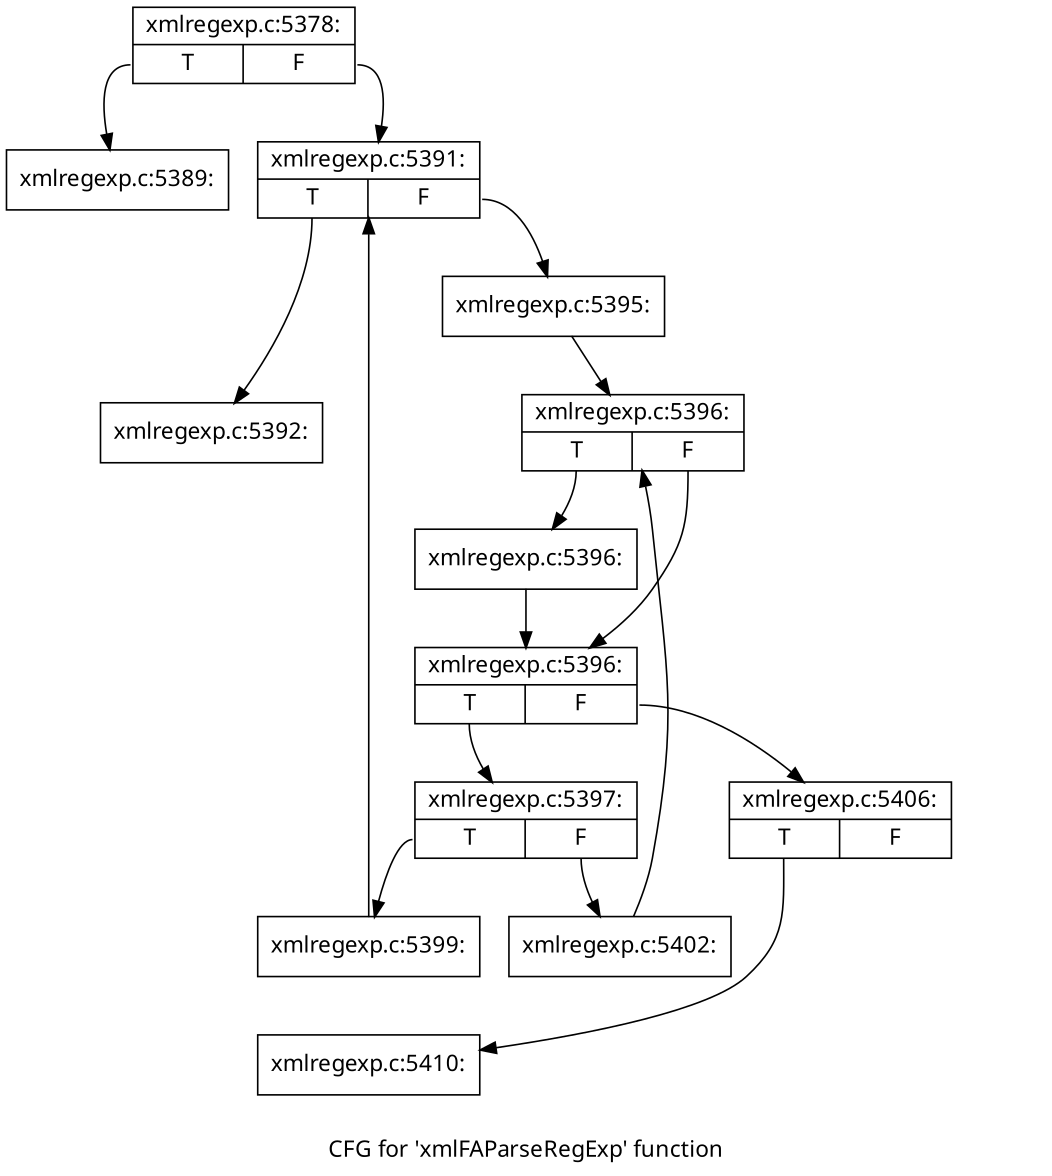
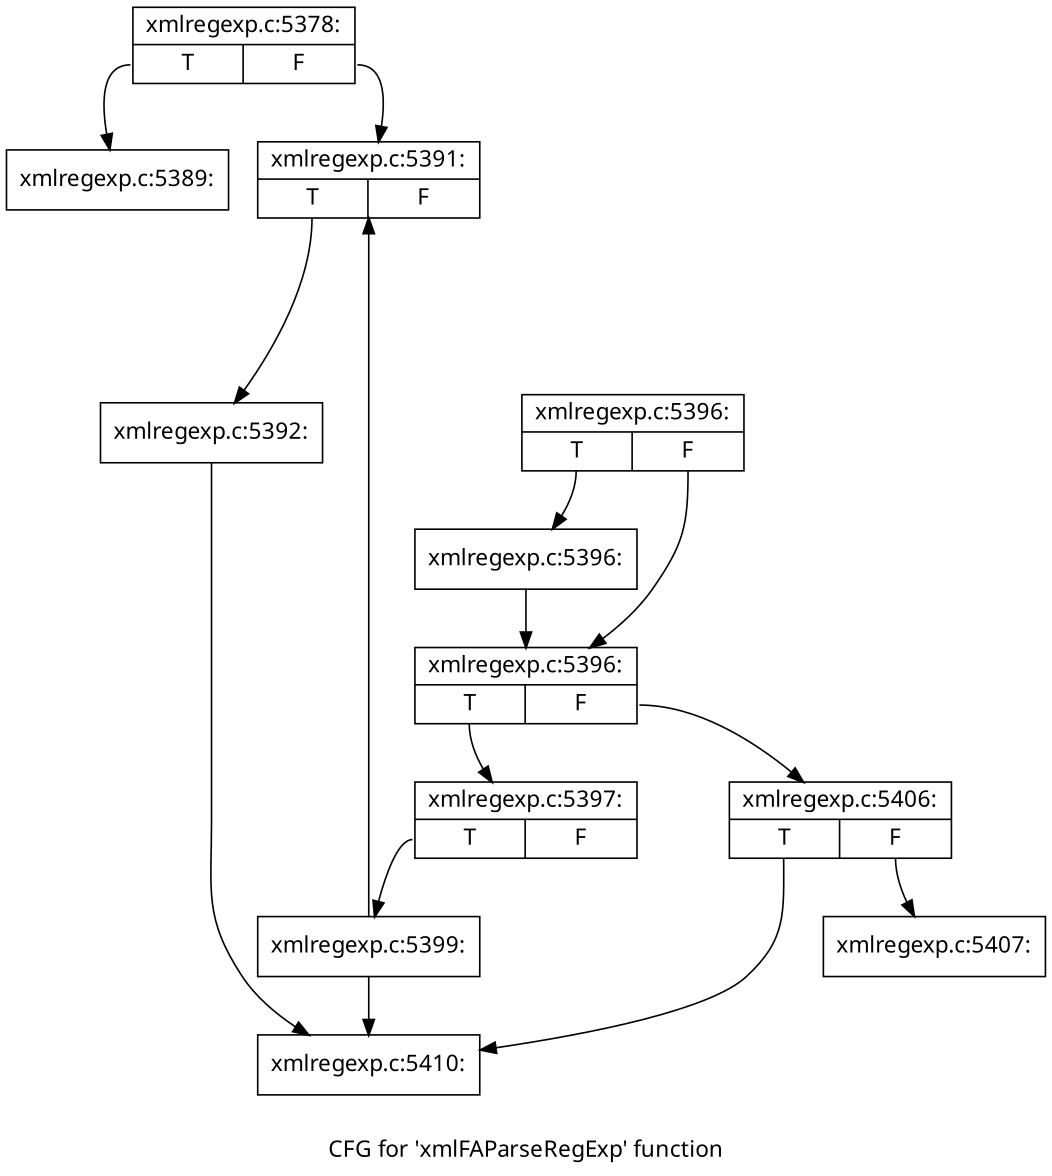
(554, 306) -> none
none -> (212, 759)
(620, 947) -> none
none -> (934, 947)
none -> (369, 998)
